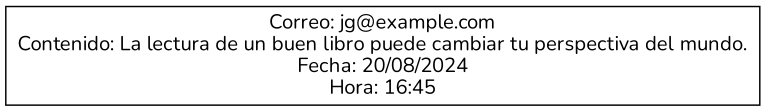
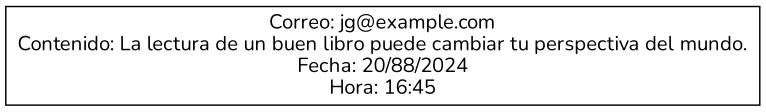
(383, 66) -> (383, 66)
